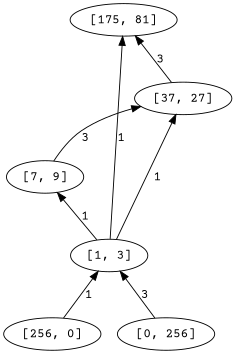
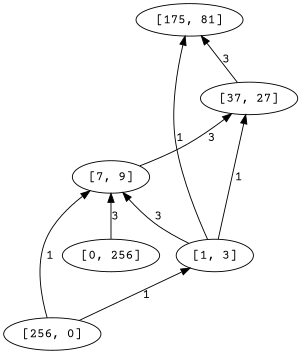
(85, 216) -> (158, 216)
none -> (42, 250)
(140, 298) -> (111, 221)
